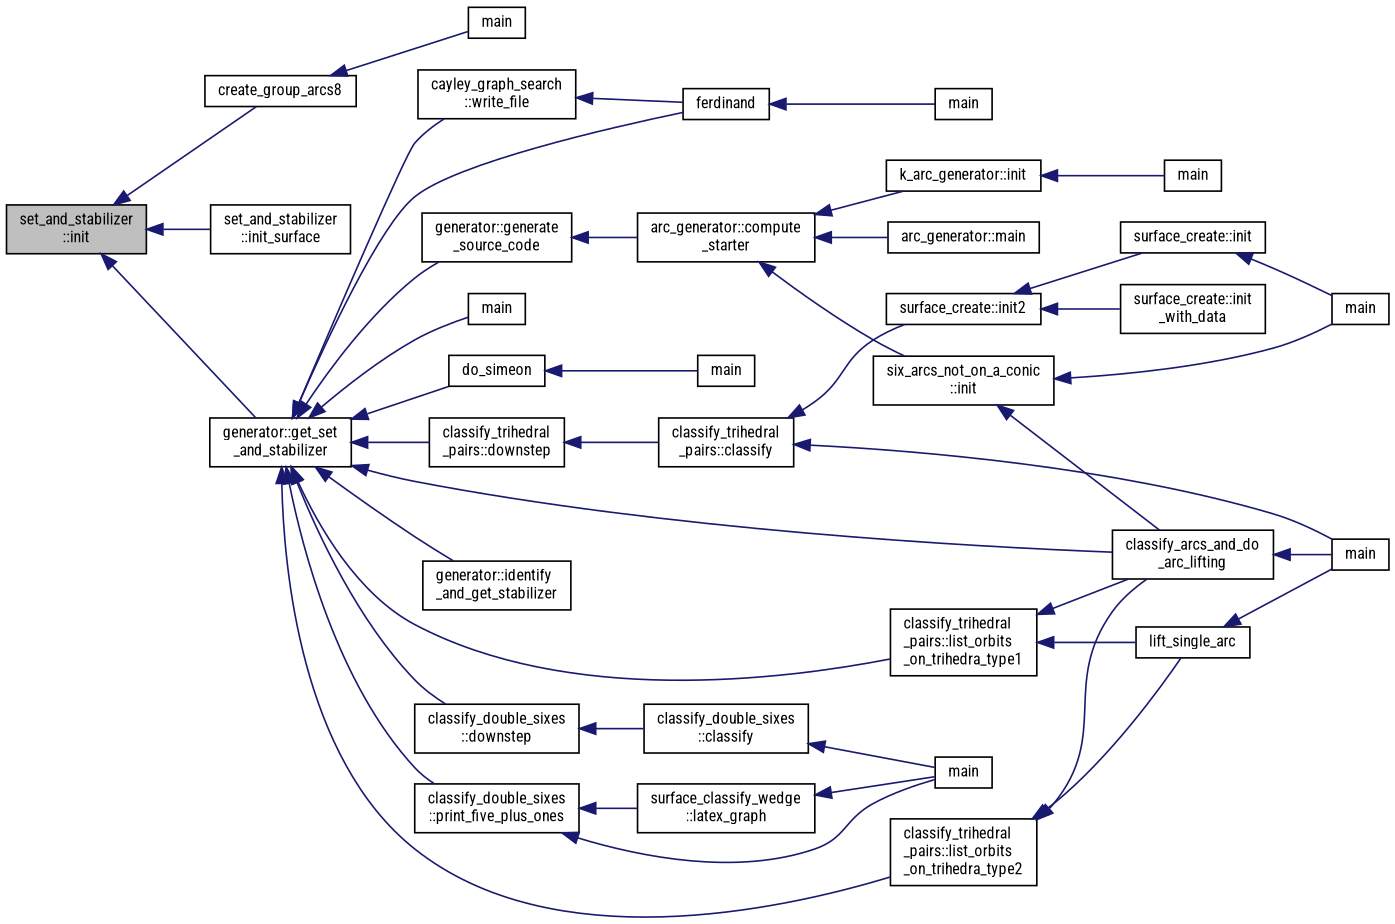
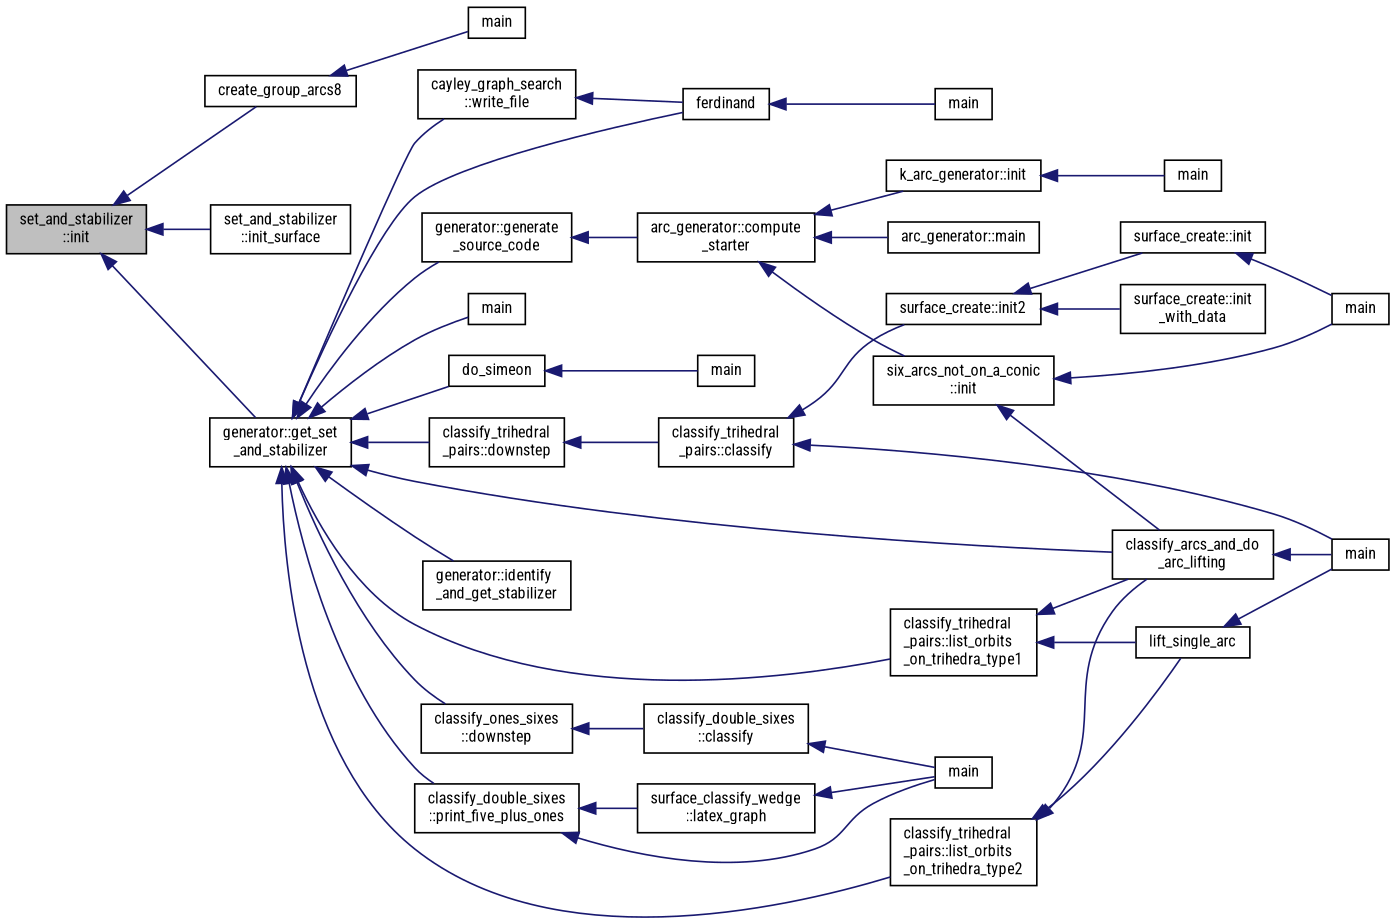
(497, 729) -> (497, 729)
